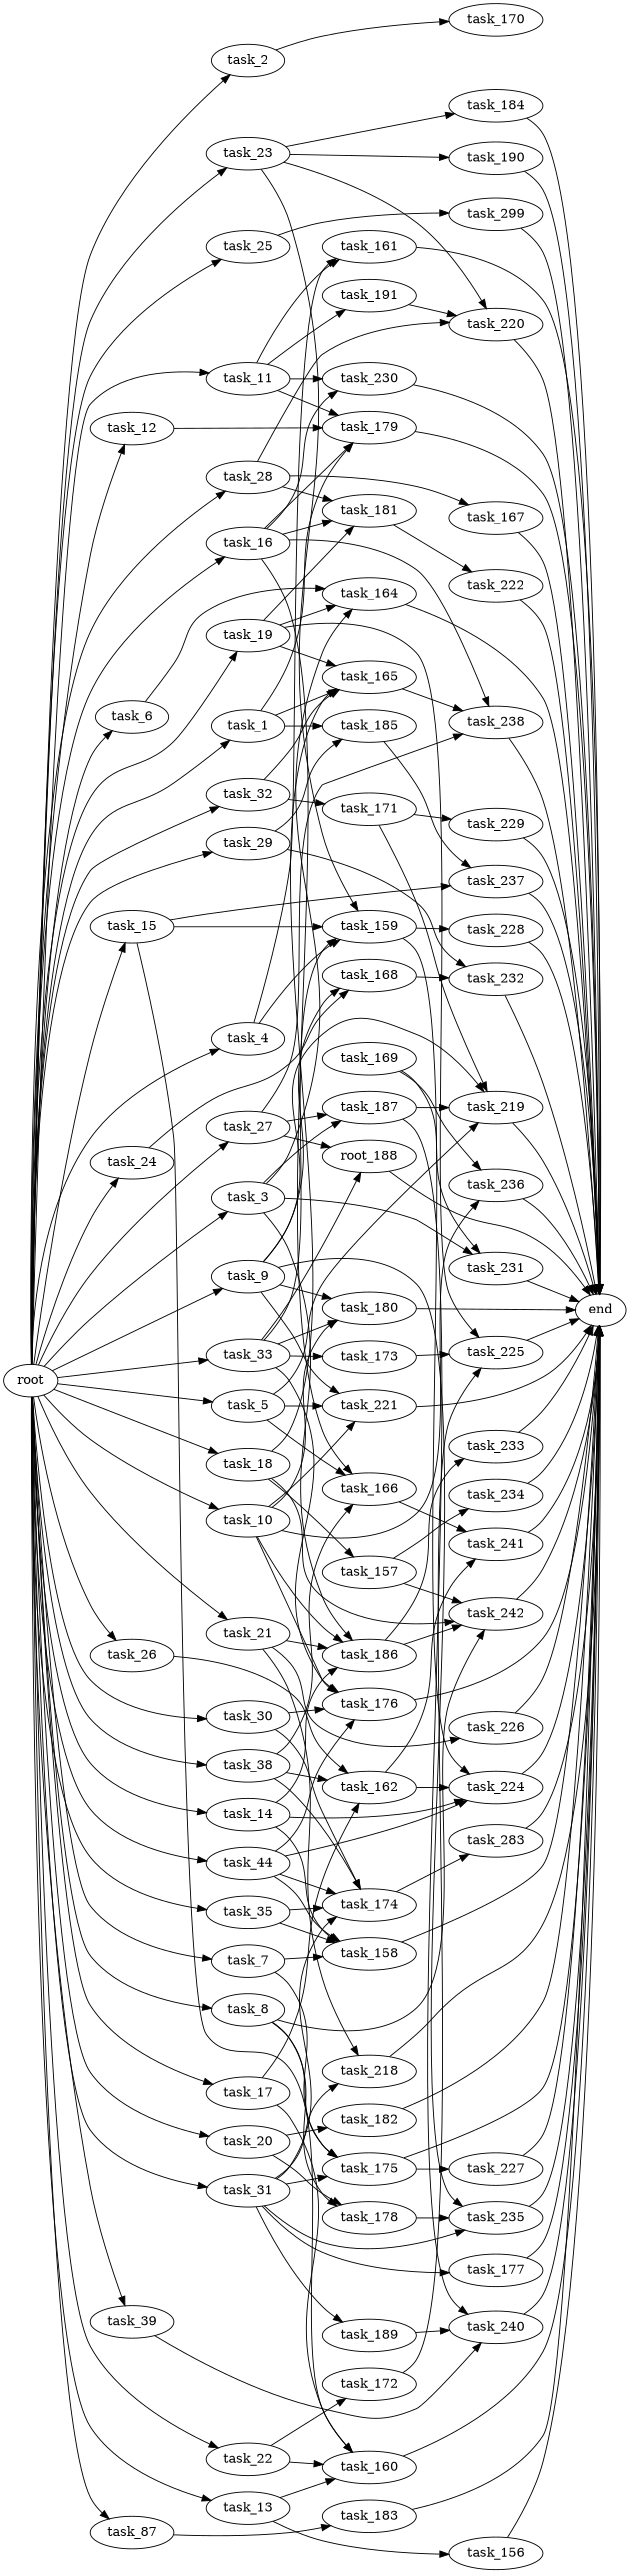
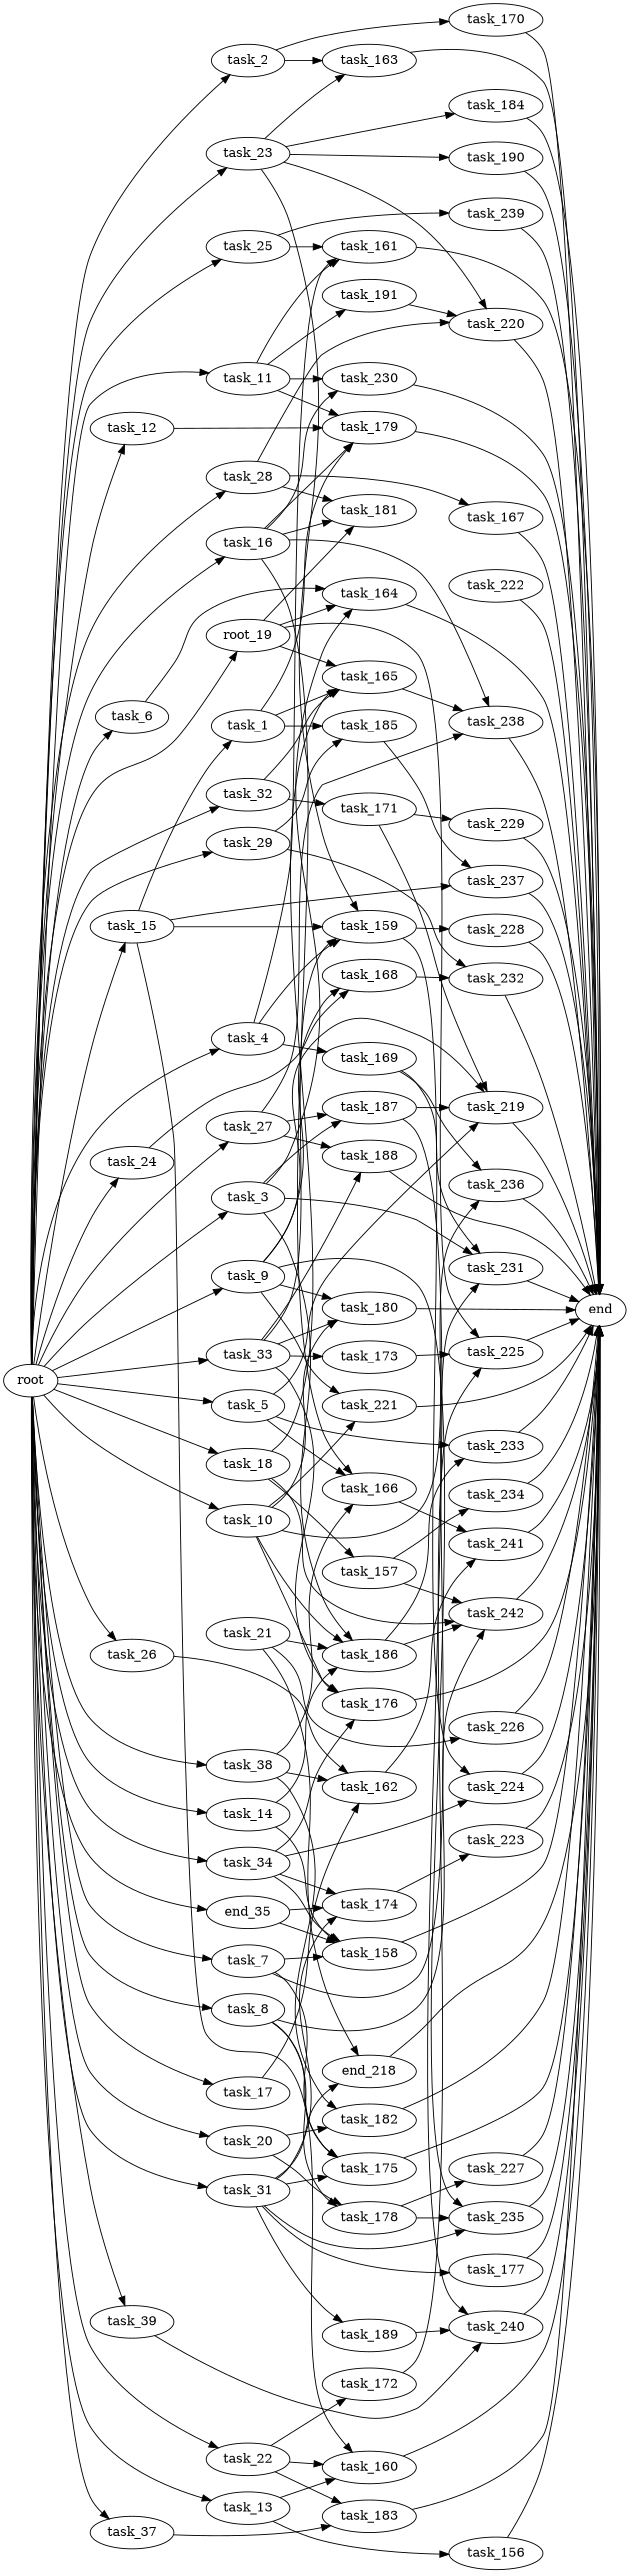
none -> (369, 61)
(496, 214) -> (496, 214)
none -> (302, 247)
(429, 546) -> none
(248, 636) -> (248, 636)
none -> (583, 654)
(61, 931) -> (179, 817)
none -> (300, 1047)
(369, 1156) -> (369, 1156)
(299, 1406) -> (357, 1436)
(113, 1518) -> none
none -> (443, 1709)
(248, 1717) -> none
(427, 1788) -> none
(373, 1817) -> none
(320, 1825) -> (314, 1880)
(496, 1841) -> (496, 1841)
(248, 1863) -> (248, 1863)
(248, 1912) -> (248, 1912)
(369, 2071) -> (369, 2071)
(425, 2169) -> (426, 2196)
(318, 2220) -> none
none -> (301, 2484)
(132, 2533) -> (132, 2533)
